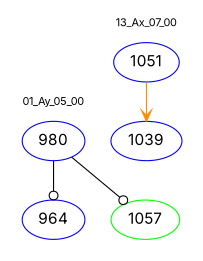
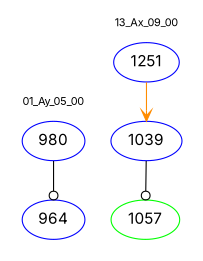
(146, 24) -> (146, 24)
(146, 62) -> (146, 62)
(87, 170) -> (146, 176)
